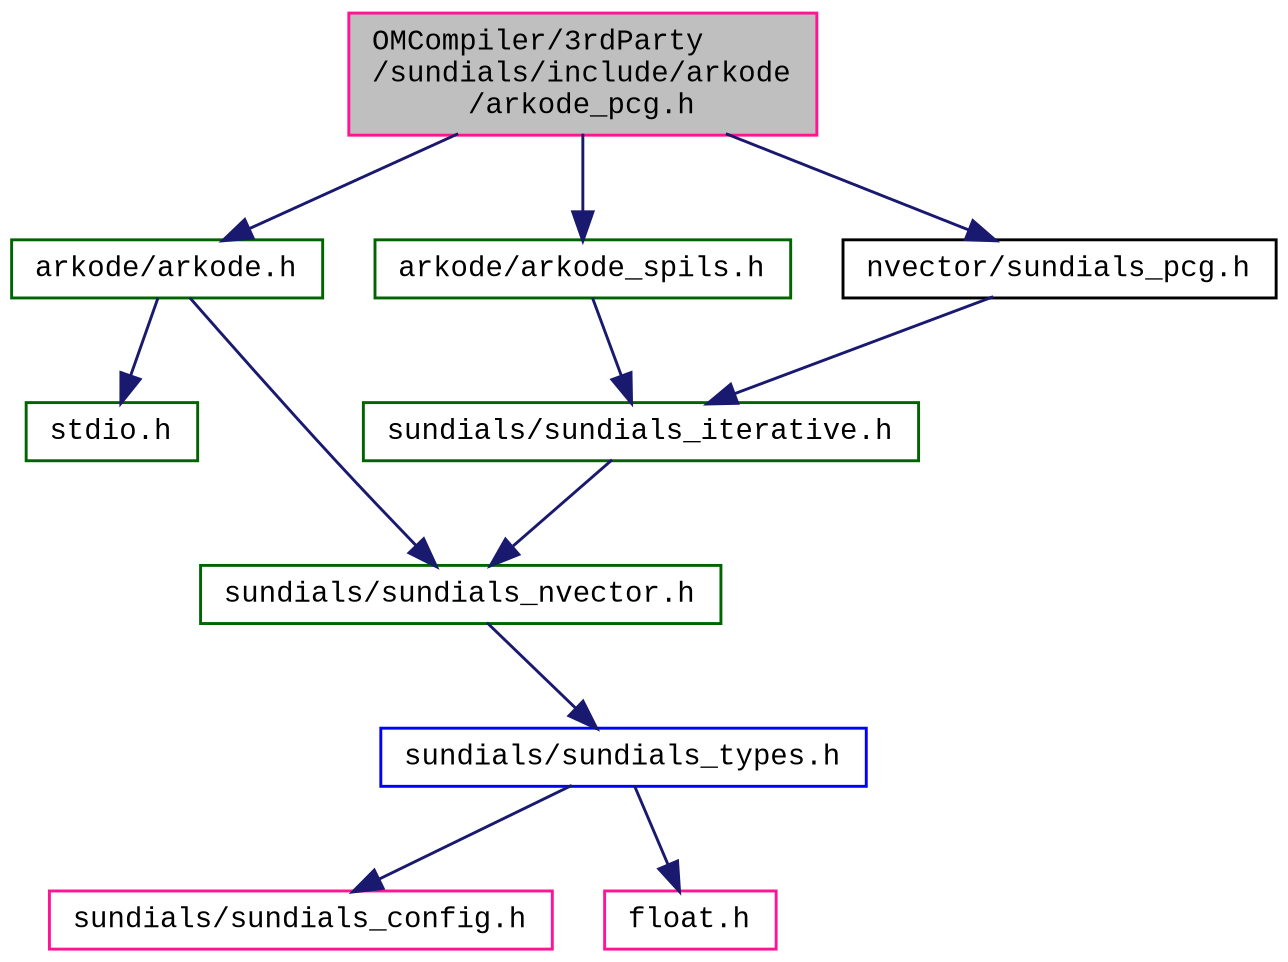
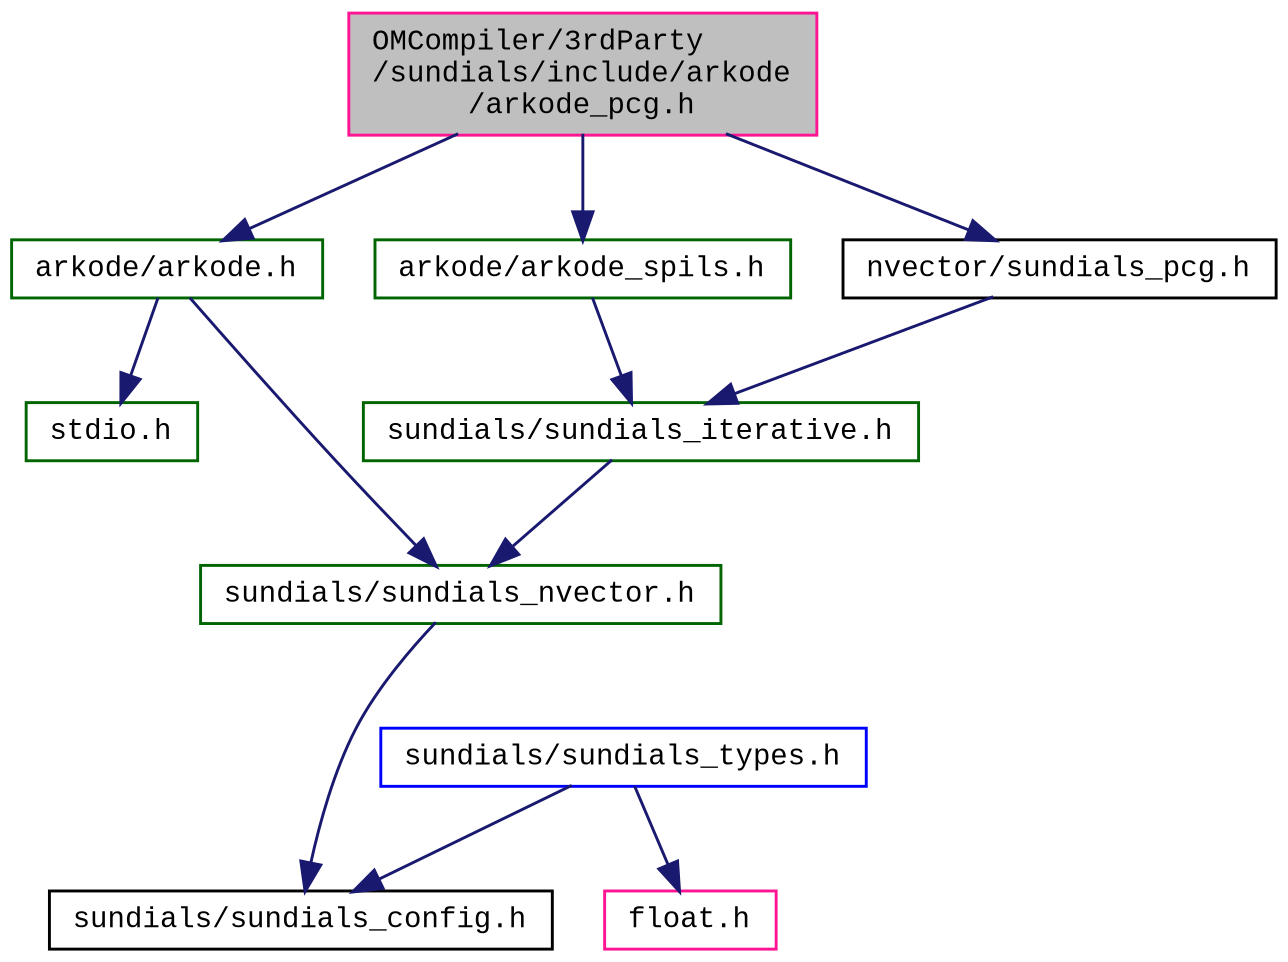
(531, 665) -> (354, 732)
(301, 920) -> (301, 920)
